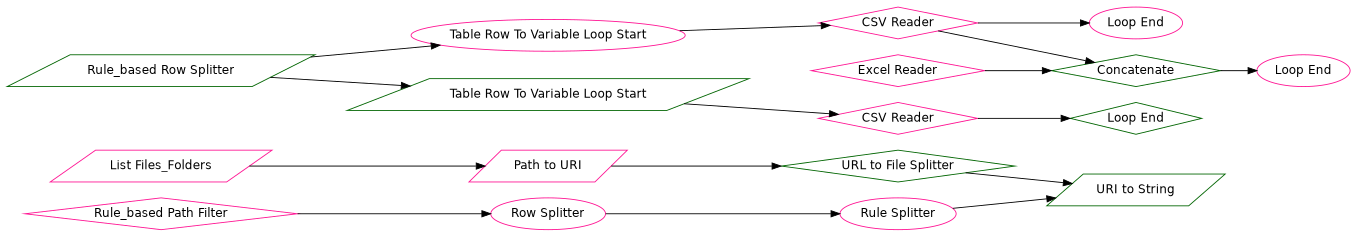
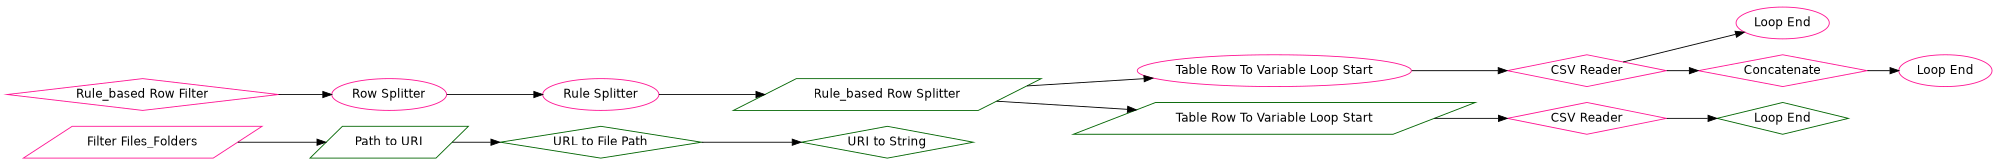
(898, 71) -> none
(1136, 71) -> (1783, 71)
(161, 166) -> (143, 142)
(548, 166) -> (389, 142)
(898, 166) -> (601, 142)
(1136, 190) -> (887, 142)
(1000, 204) -> (707, 95)
(161, 214) -> (143, 95)
